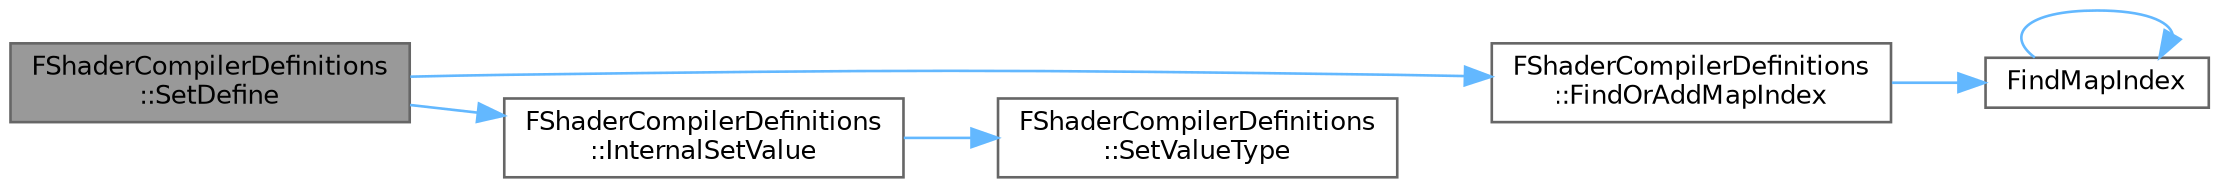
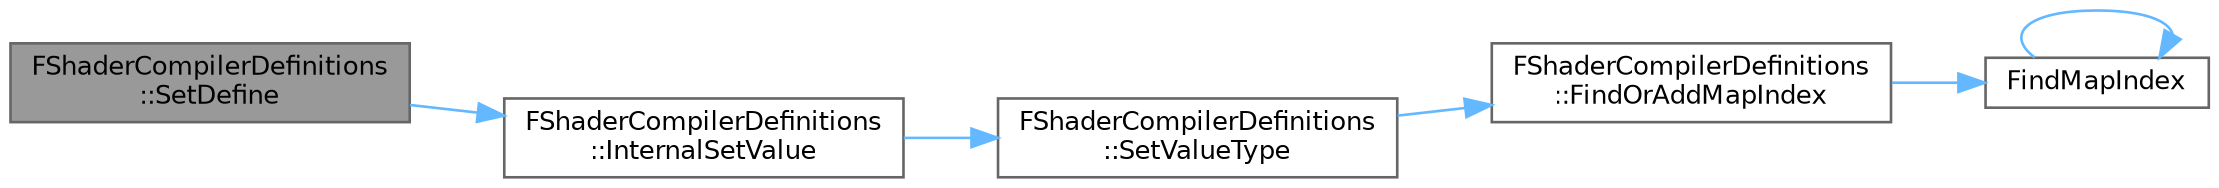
(937, 71) -> (1431, 112)
